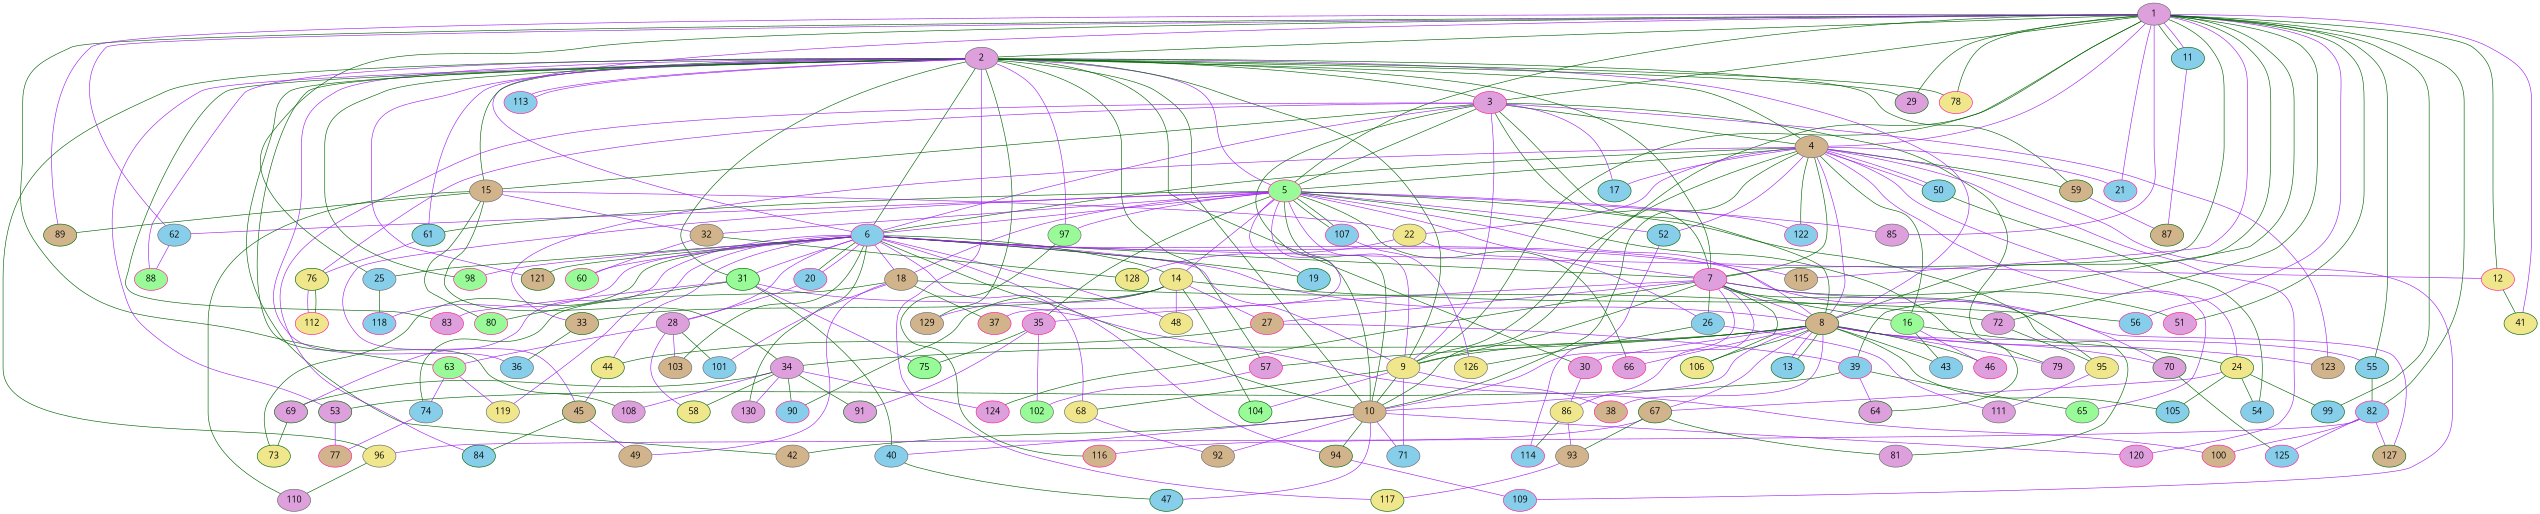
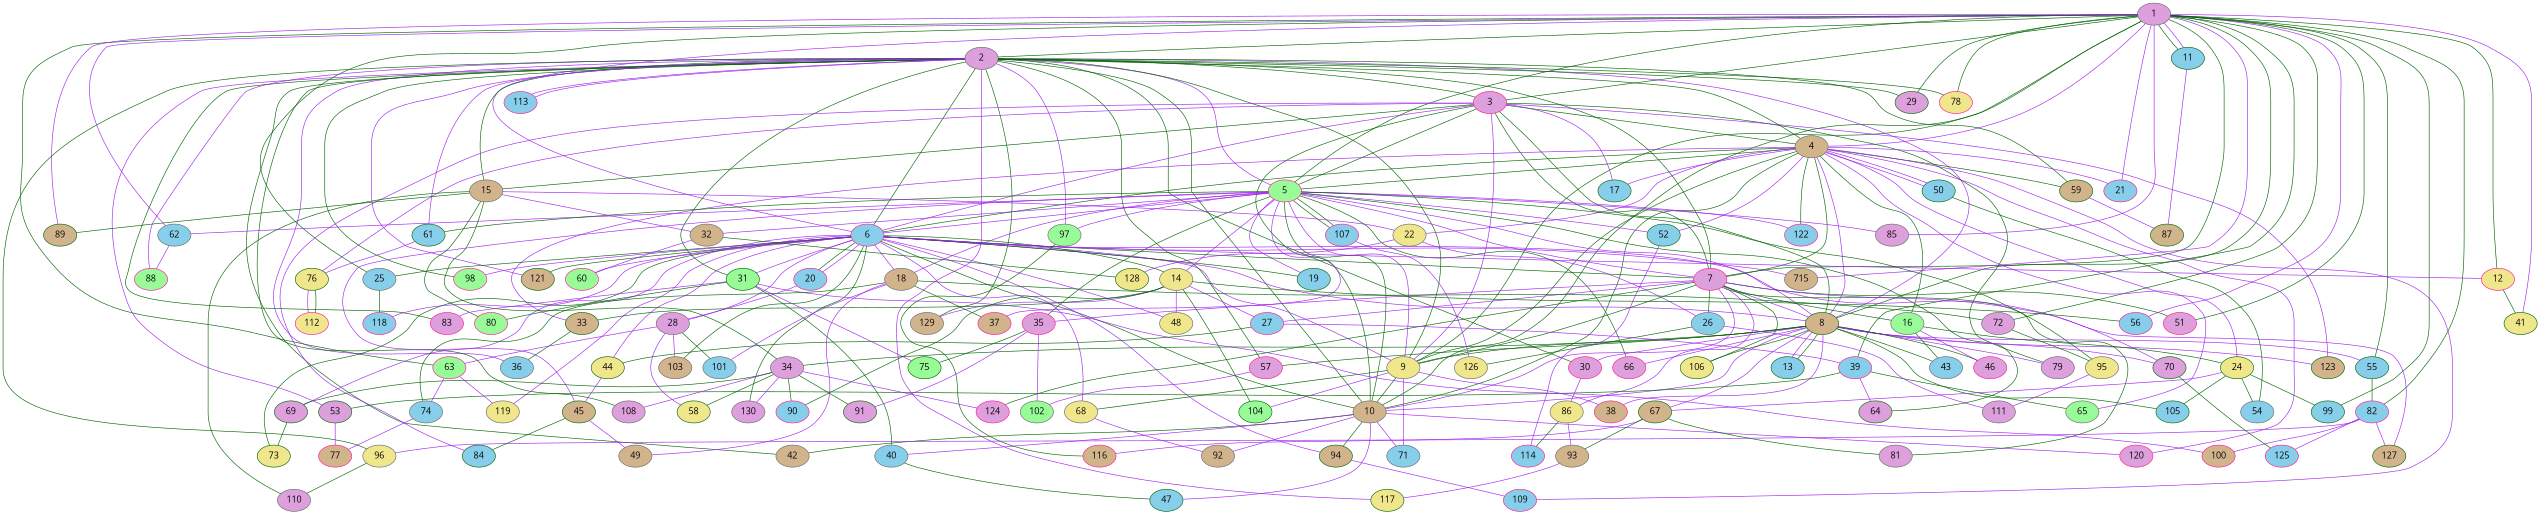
(1801, 279) -> (1801, 279)
(1267, 324) -> (1267, 324)
(2328, 368) -> (2328, 368)
